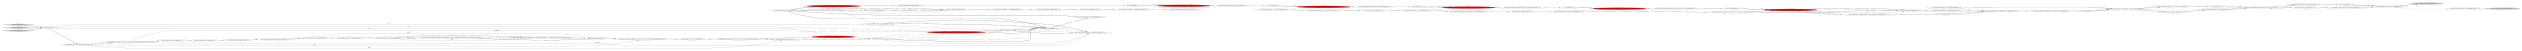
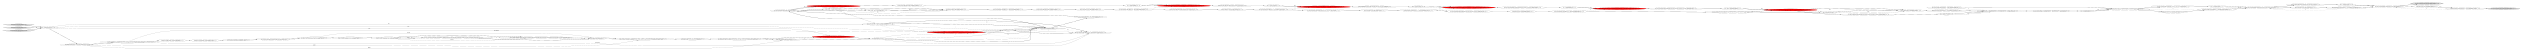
none -> (2427, 6)
none -> (1232, 10)
